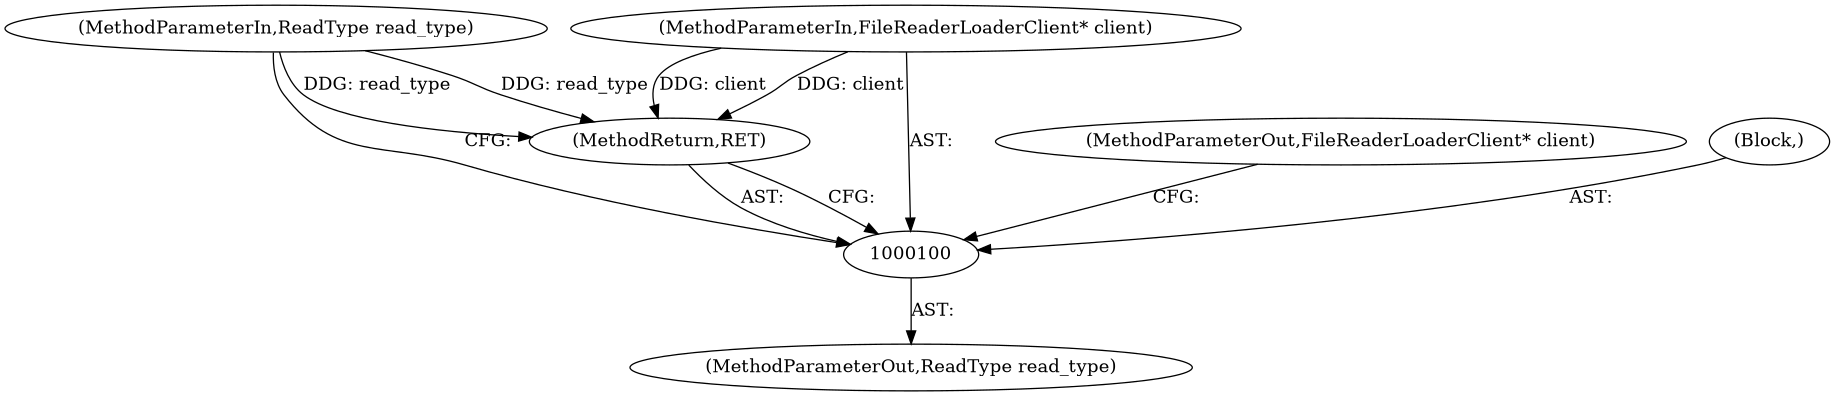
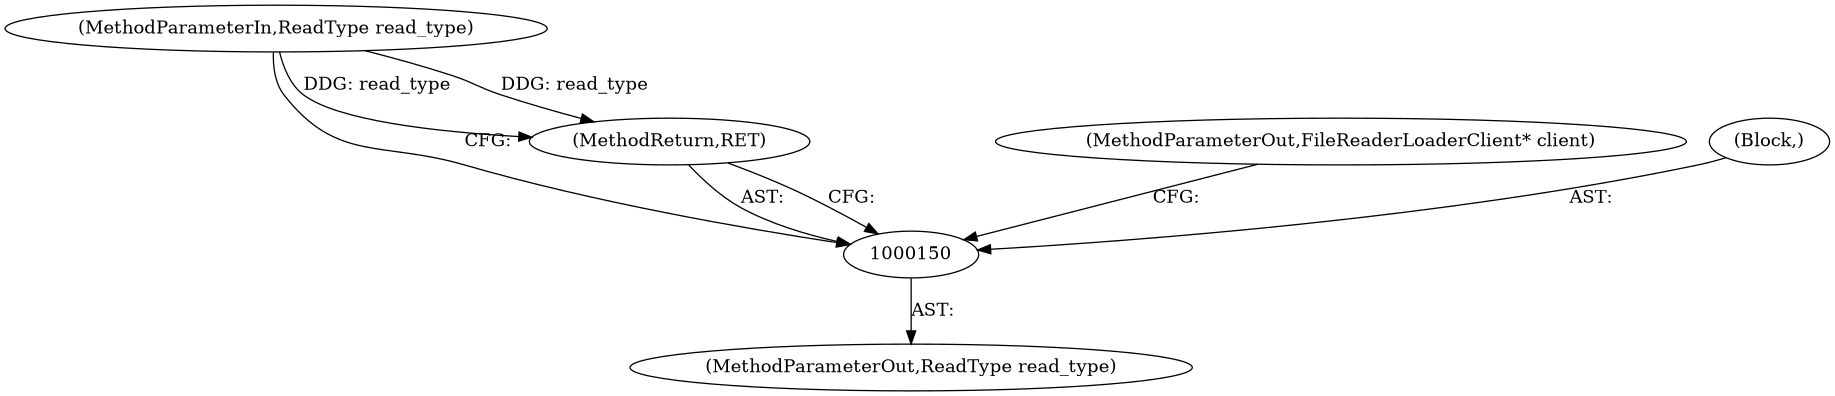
(906, 29) -> none
(911, 255) -> (911, 255)
